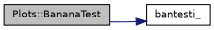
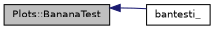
(123, 22) -> (133, 8)
